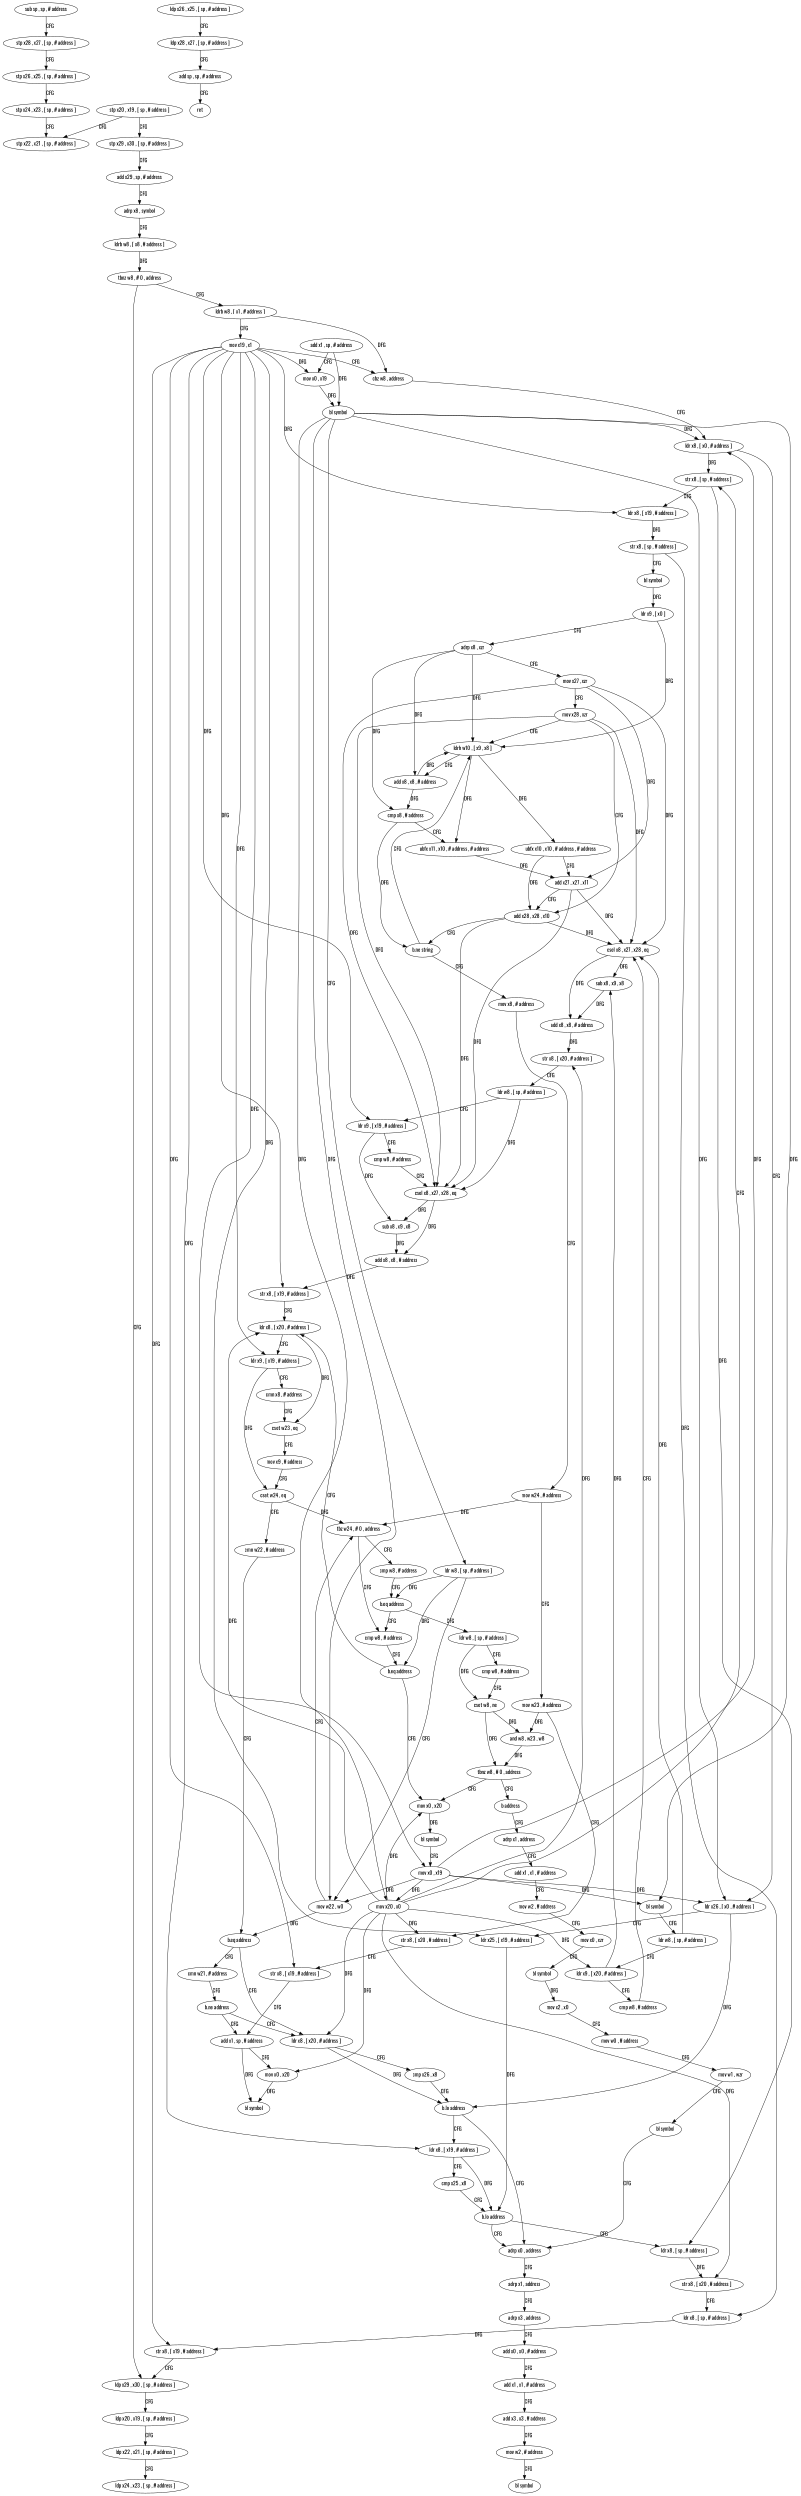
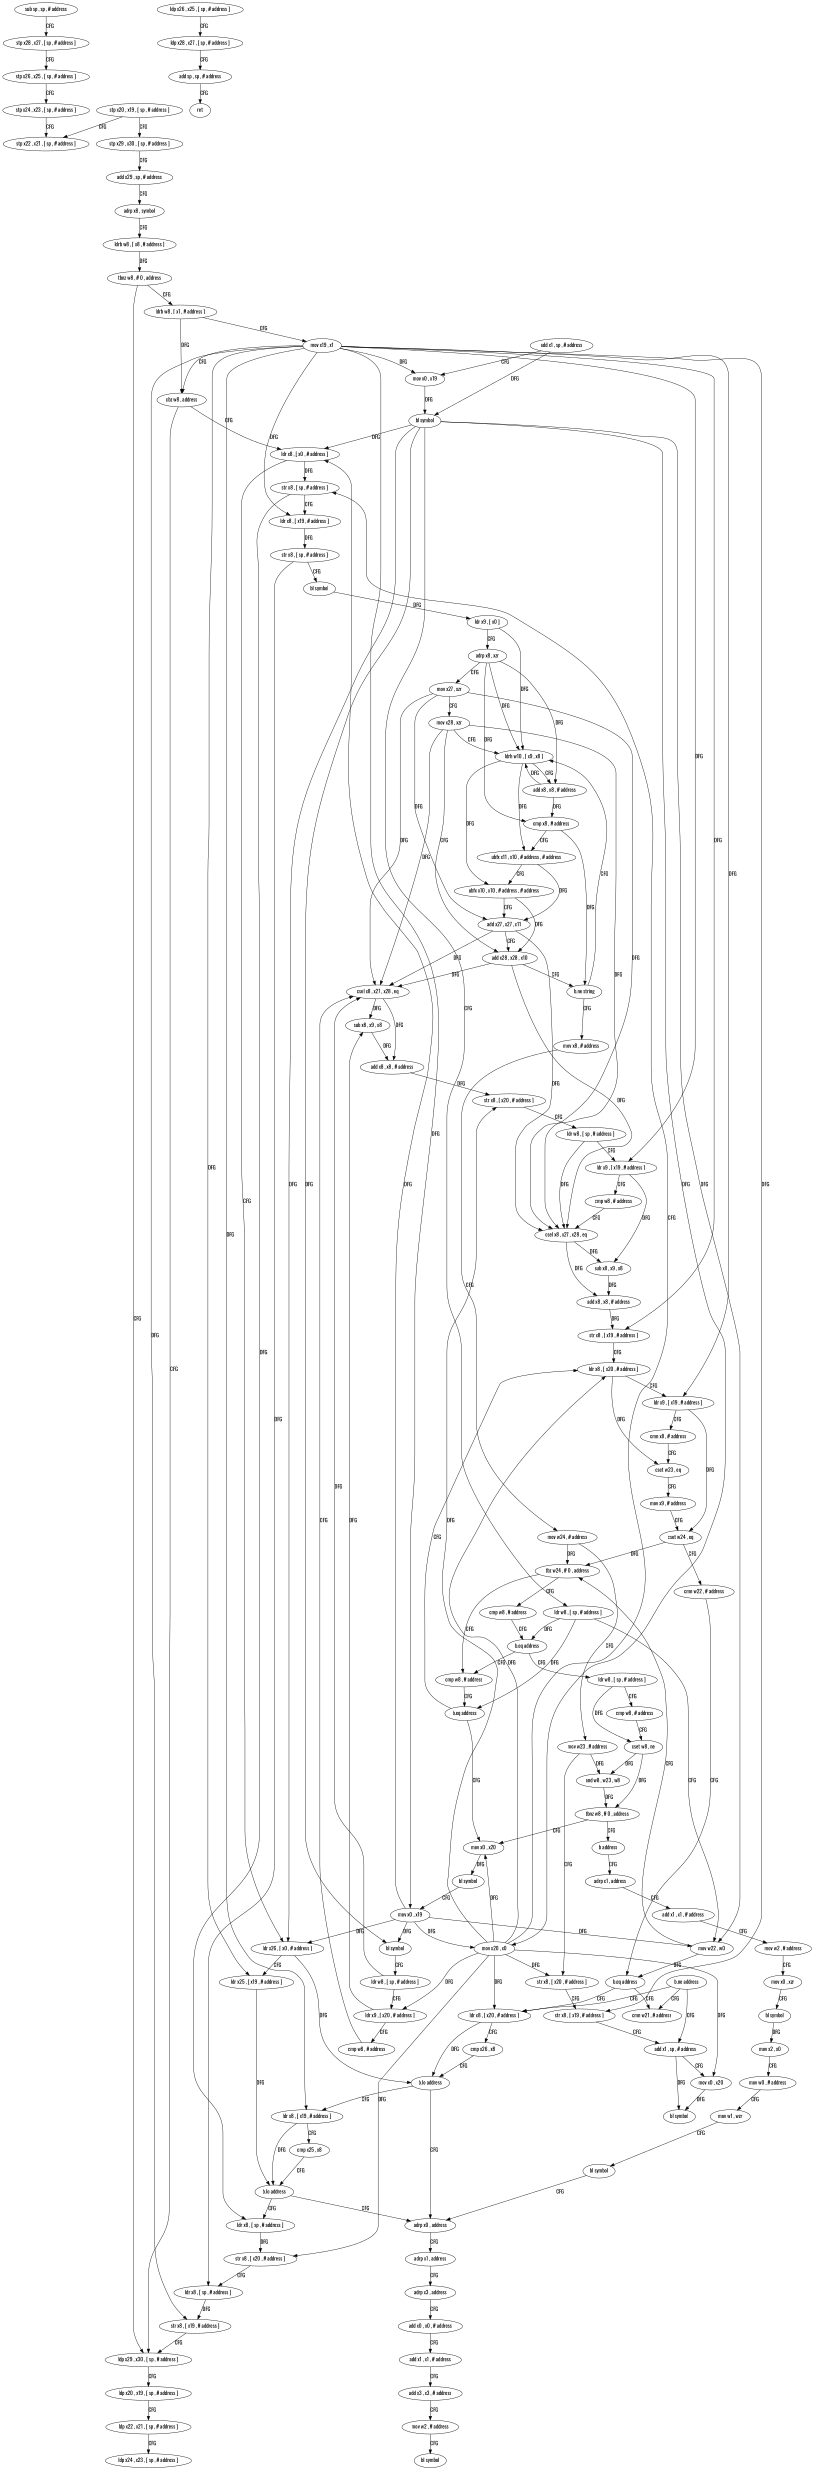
none -> (516, 873)
none -> (170, 1379)
(212, 1989) -> (671, 1998)
